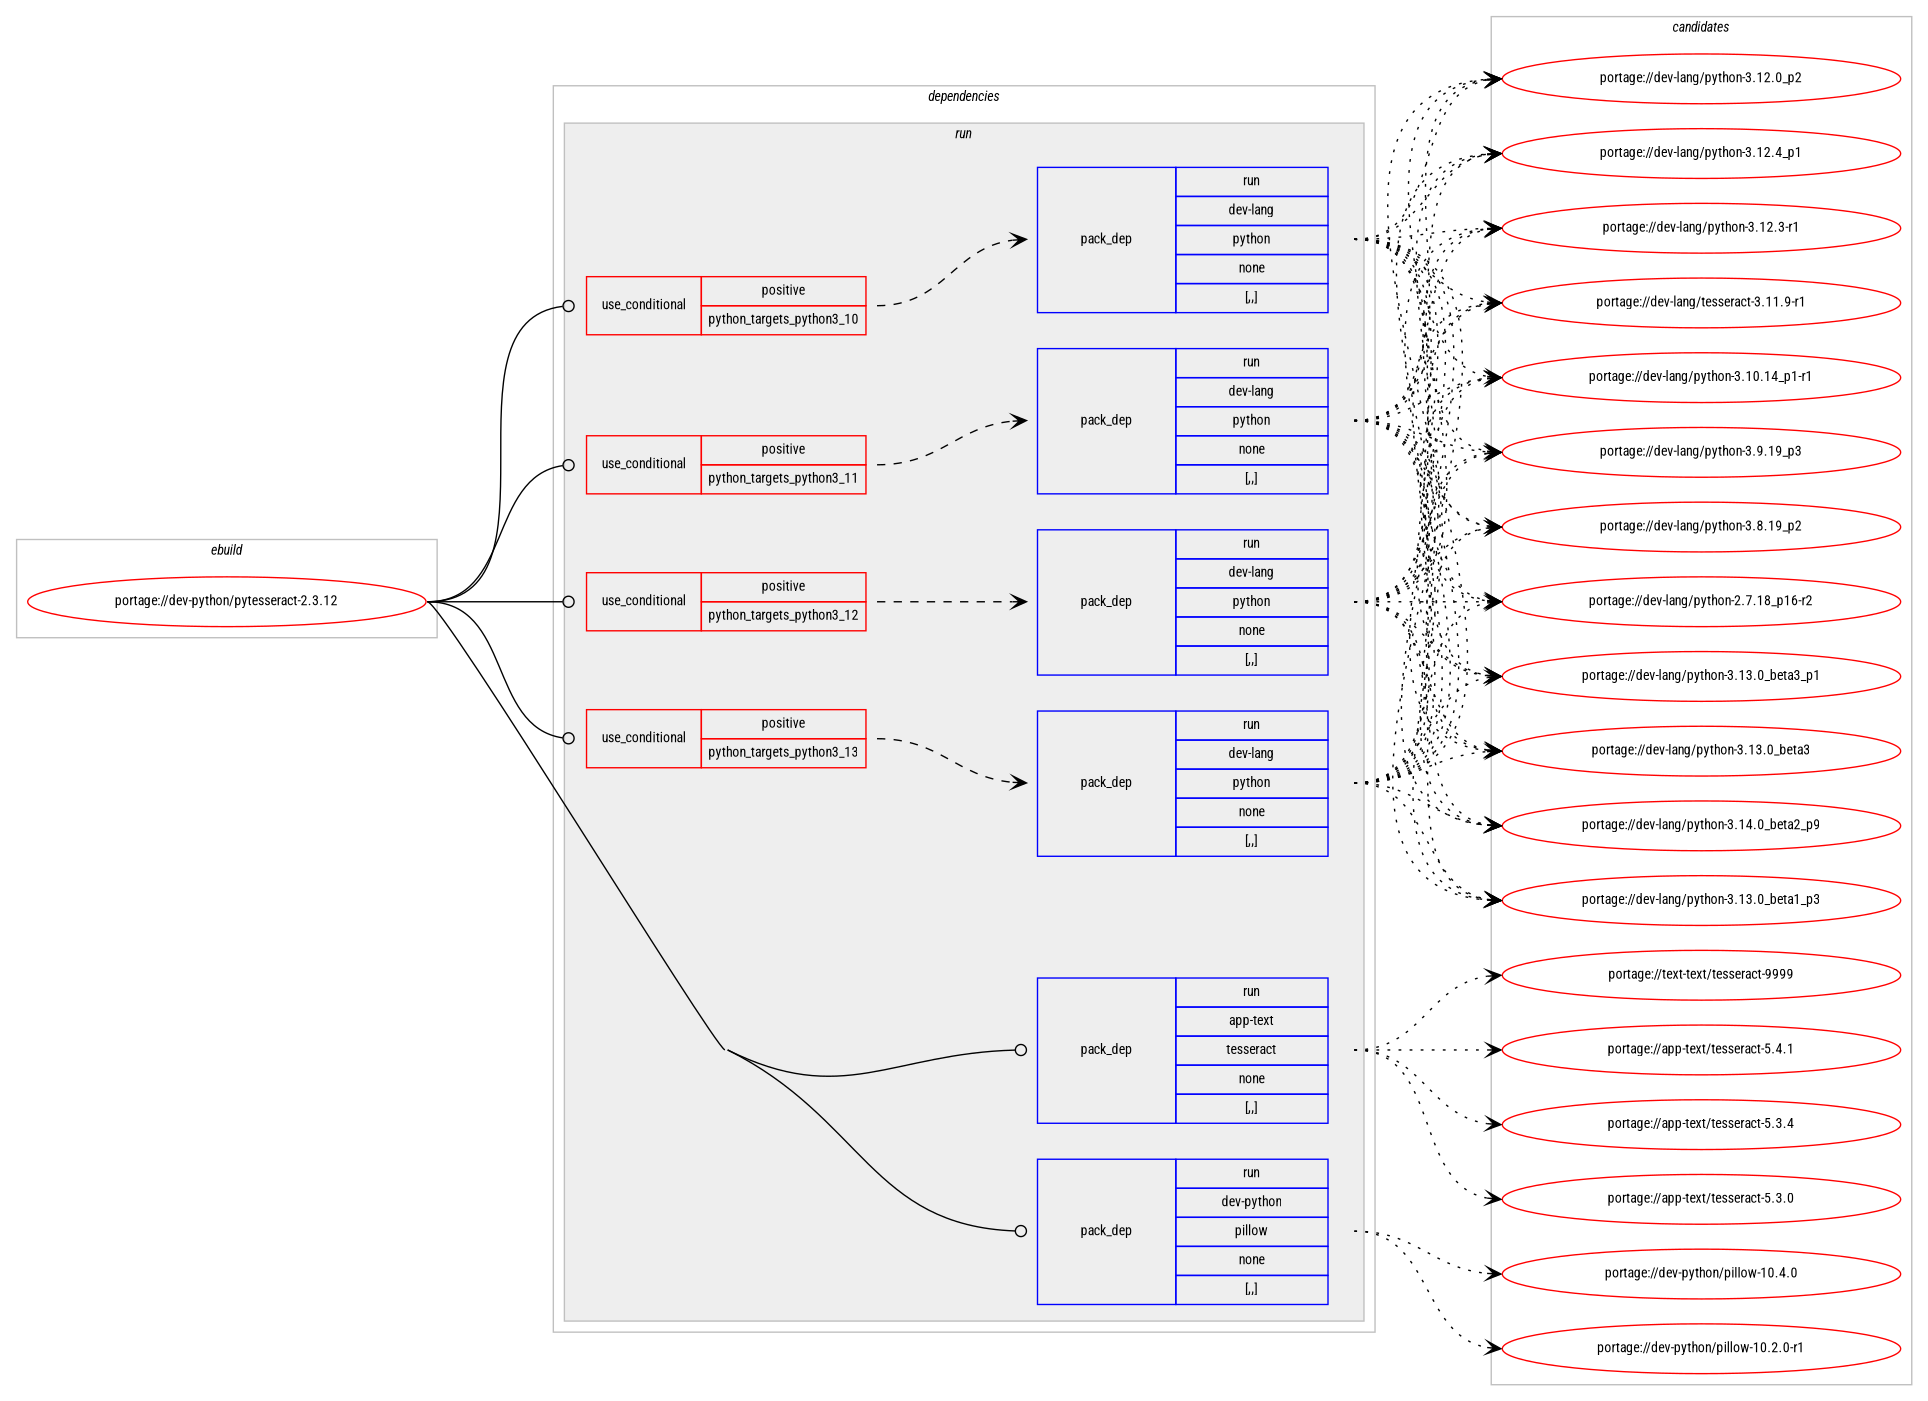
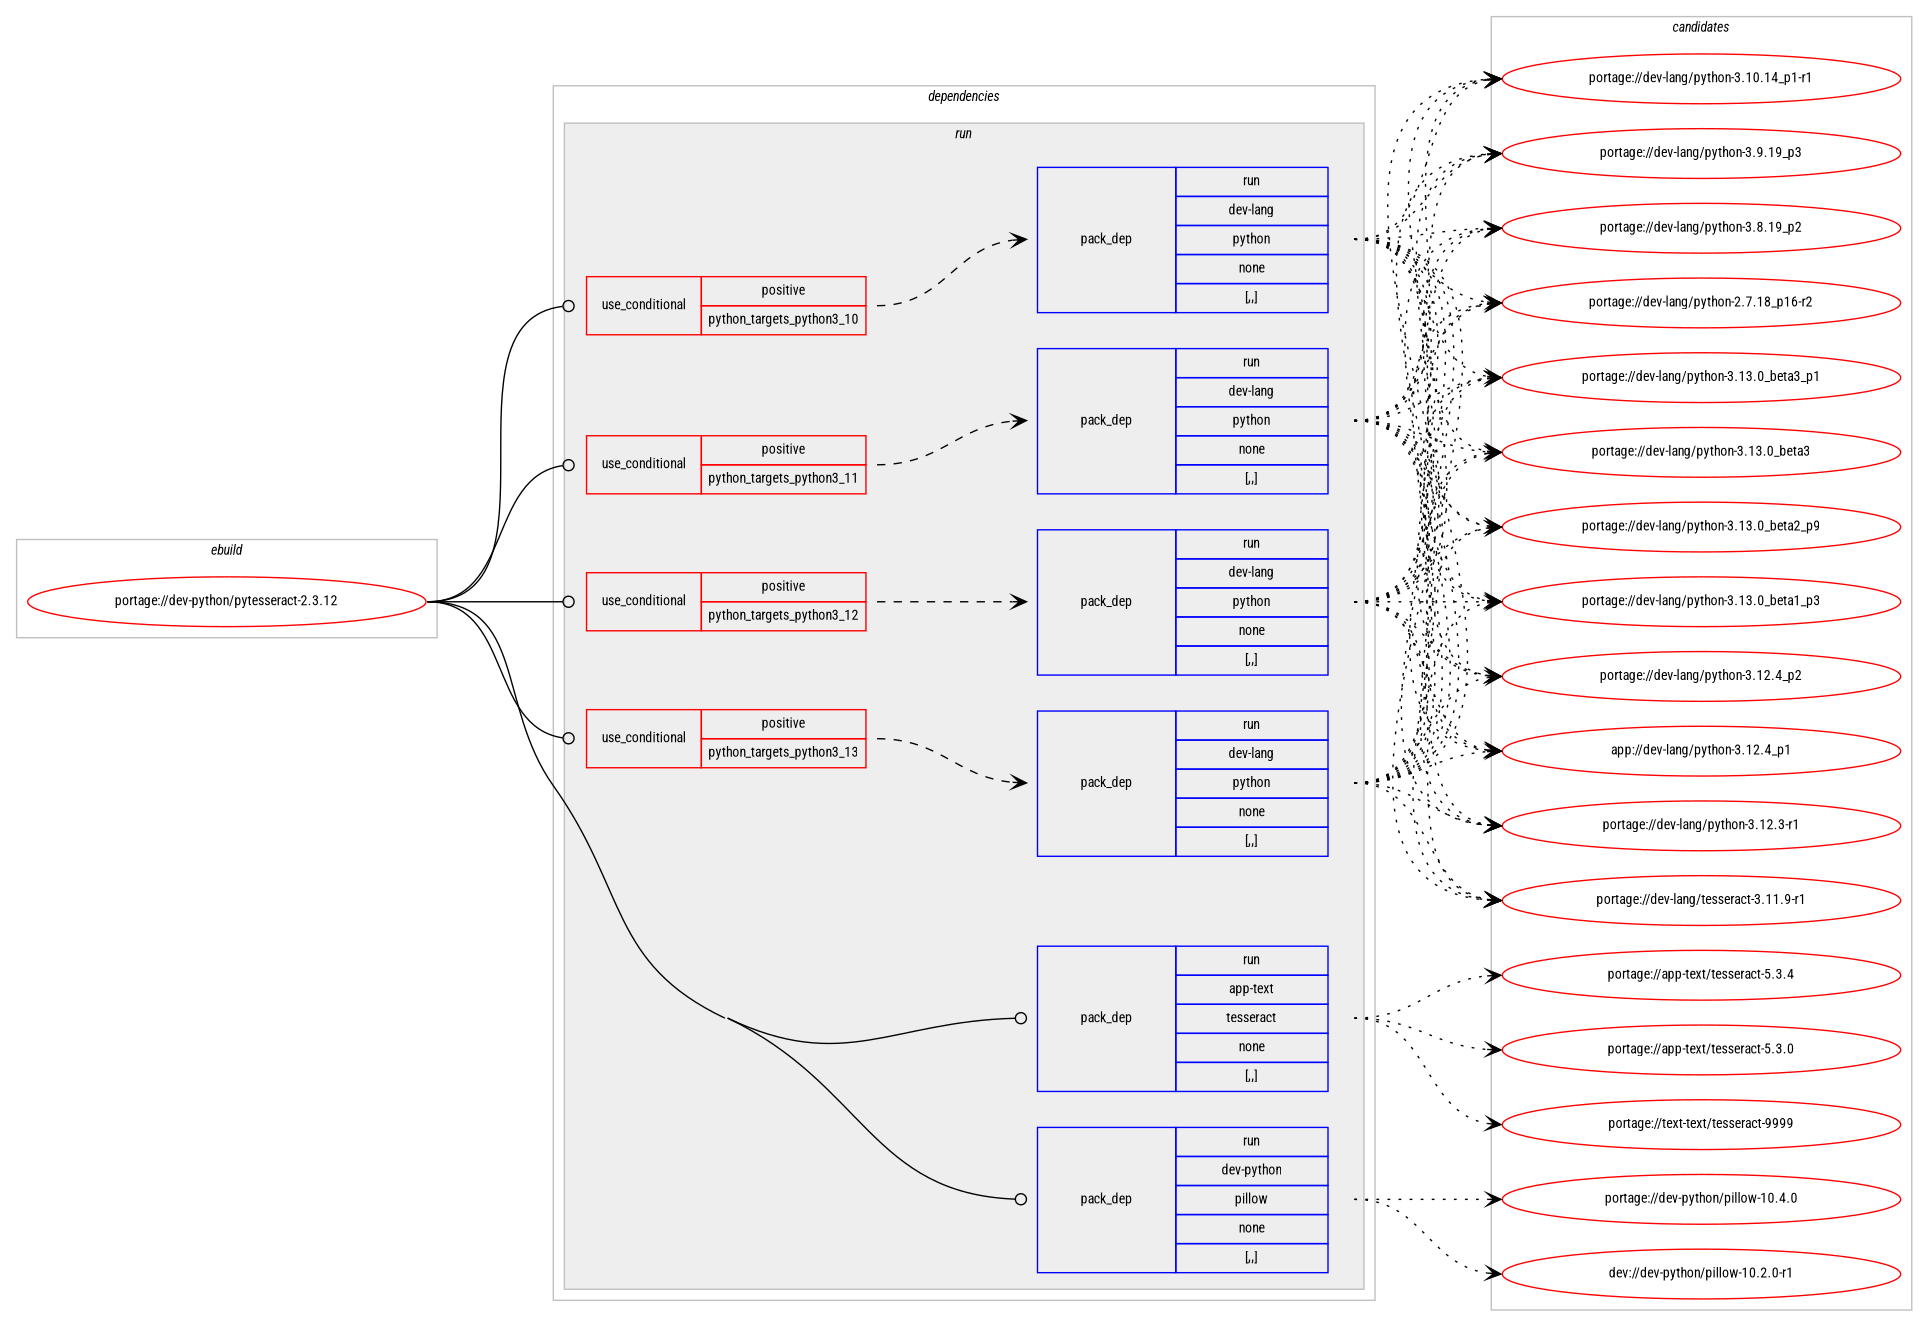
(1702, 79) -> (1702, 676)
(1702, 154) -> (1702, 751)
(1702, 826) -> (1702, 527)
(1702, 1050) -> none
(1702, 1349) -> (1702, 1274)
